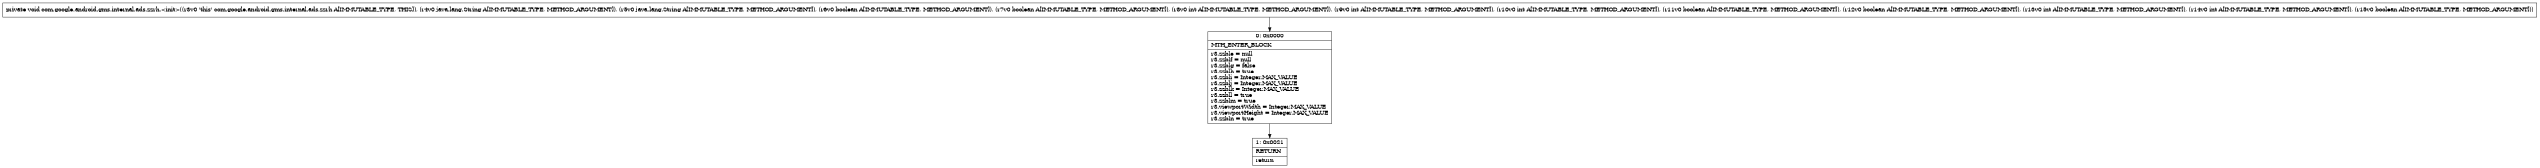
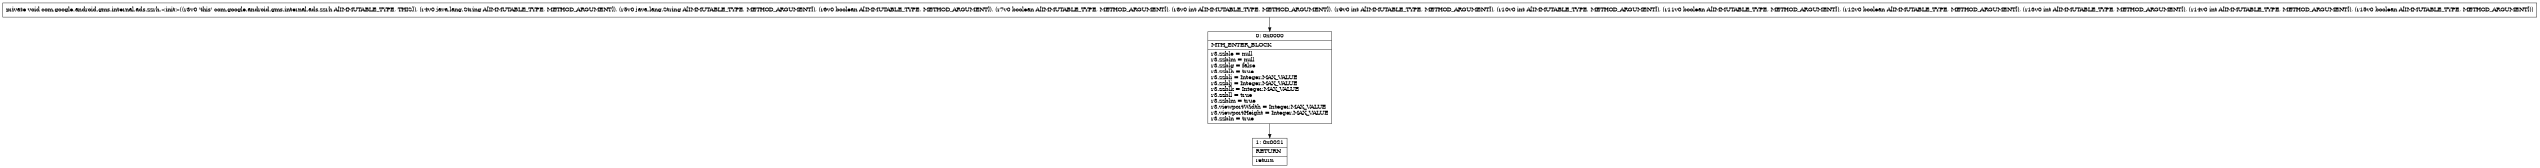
(1231, 60) -> (1233, 60)
